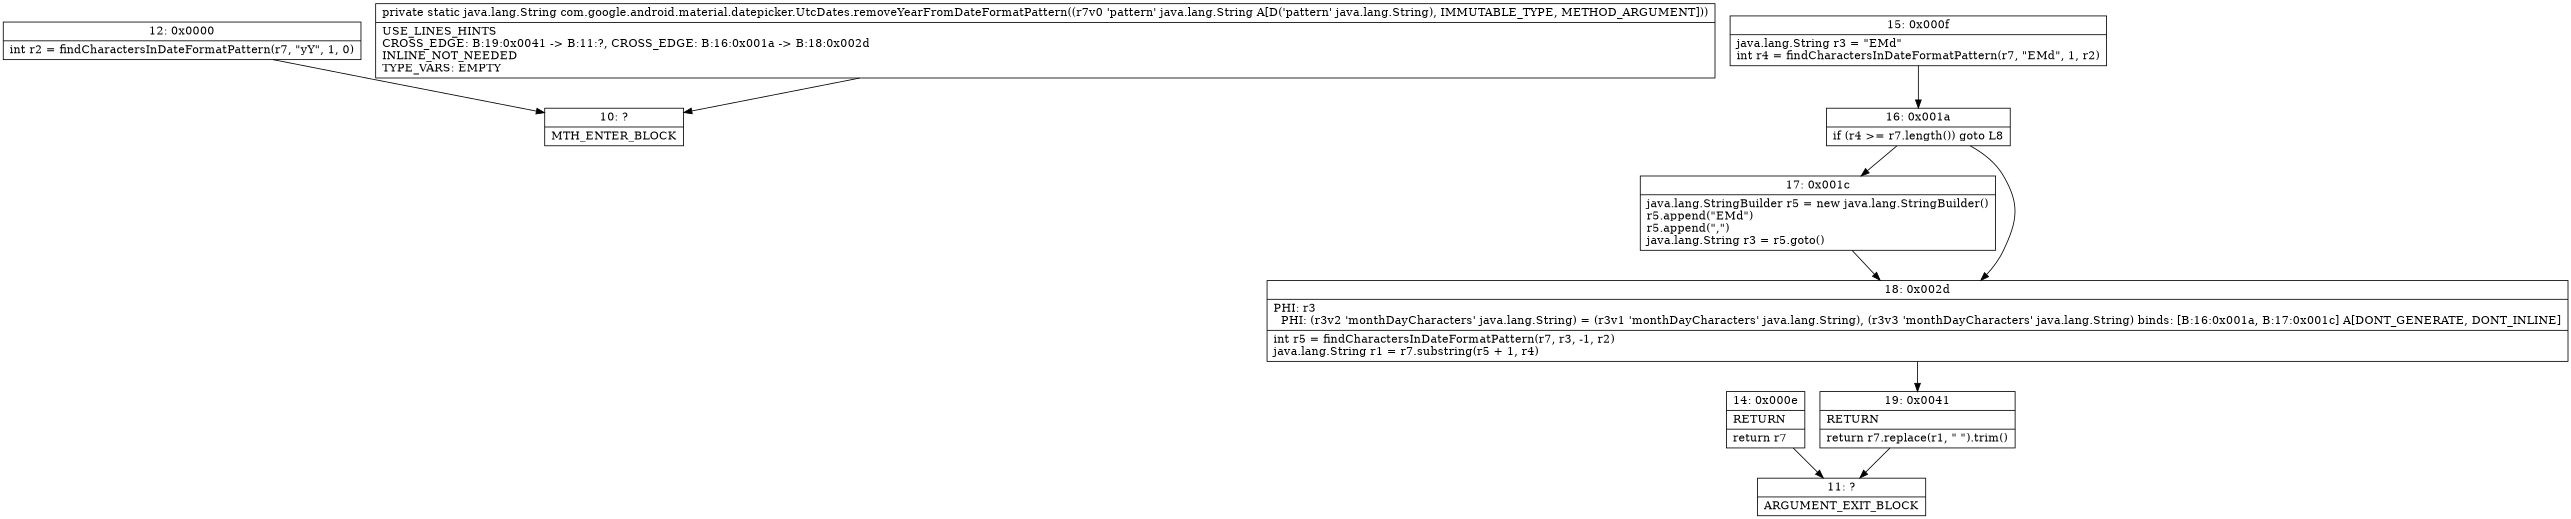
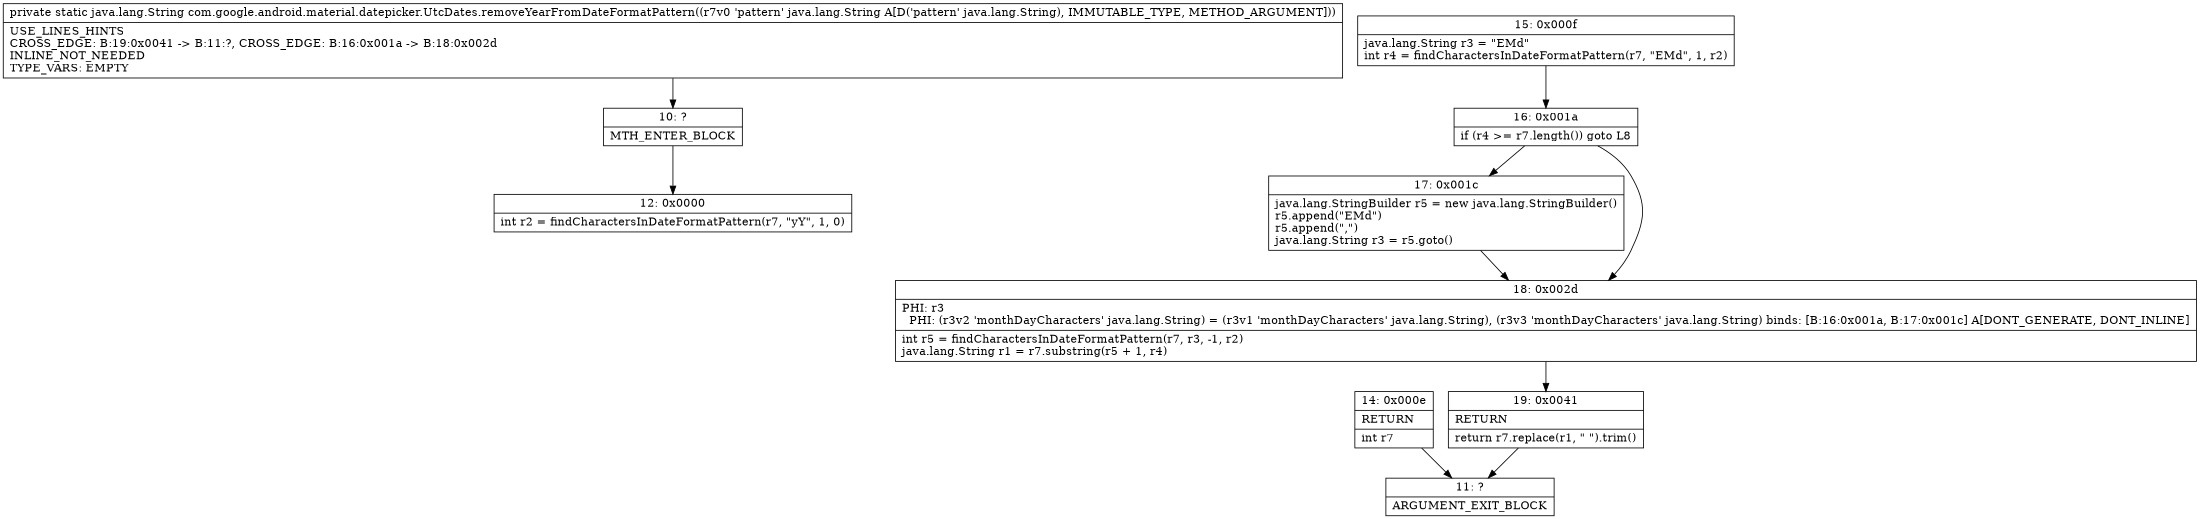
(405, 85) -> (673, 166)
(1760, 438) -> (1378, 438)
